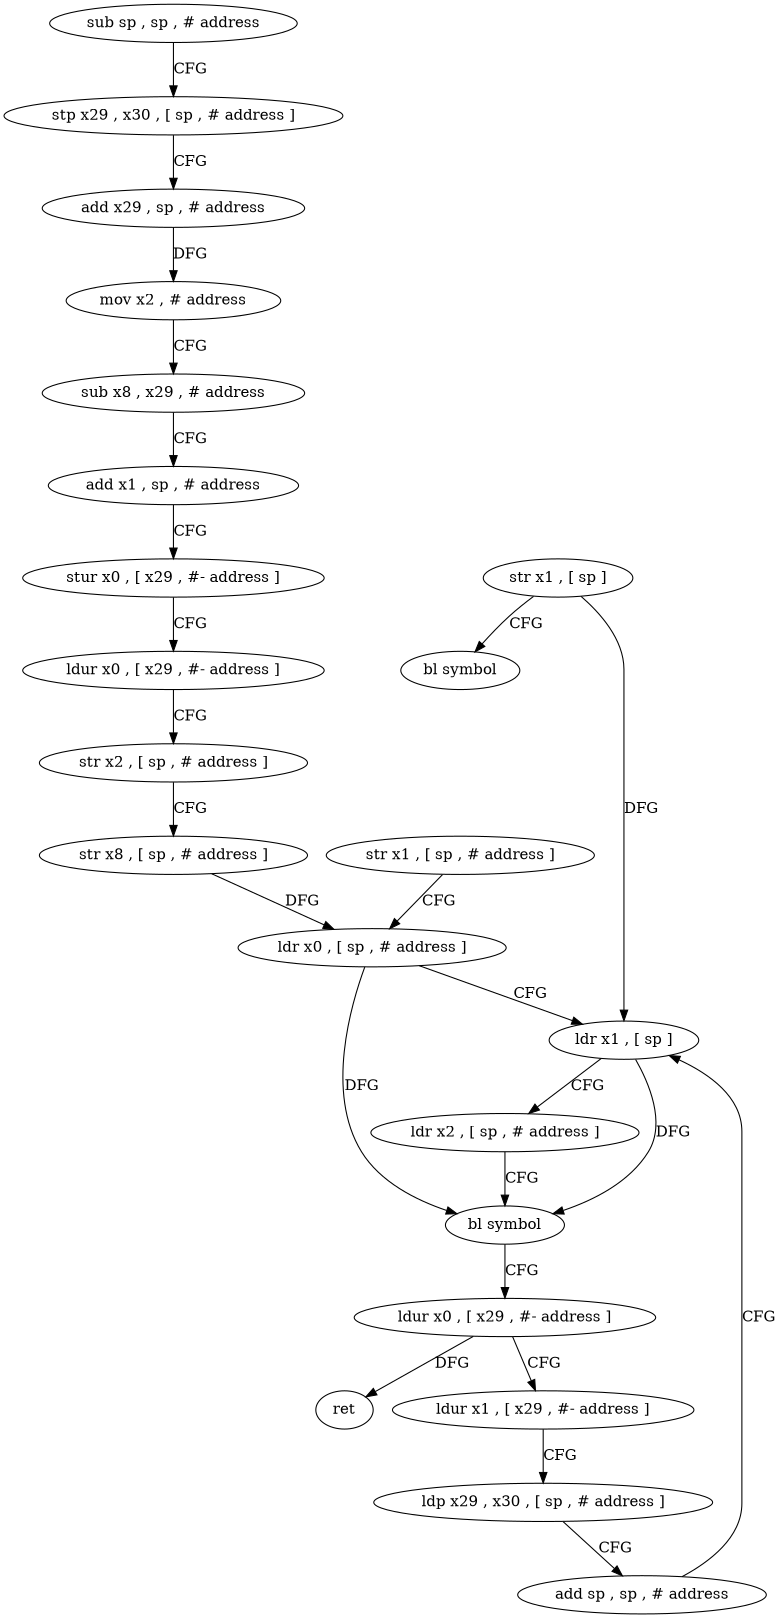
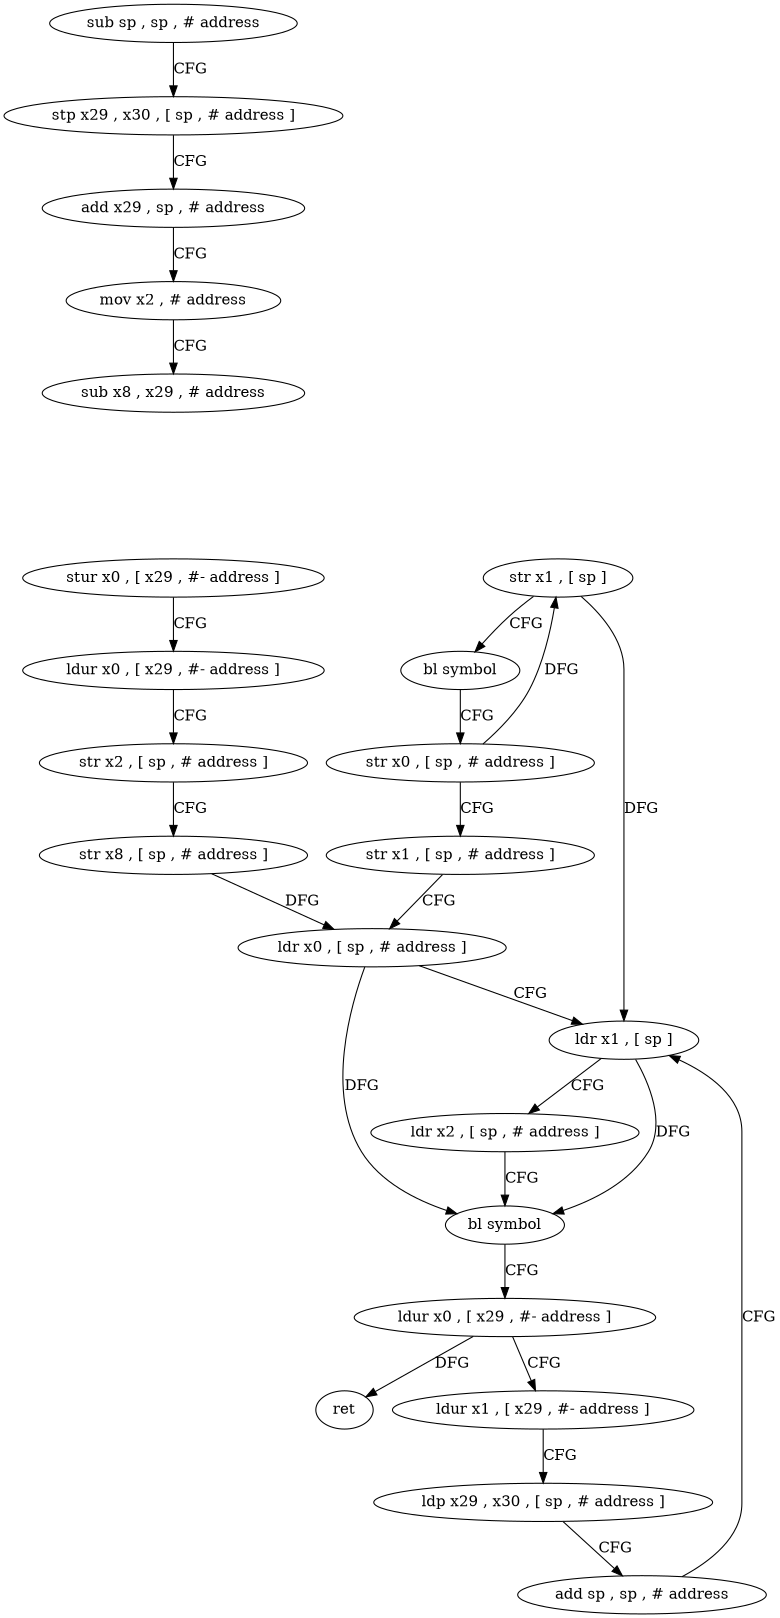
(190, 254) -> (190, 254)
(173, 486) -> none
none -> (460, 763)
